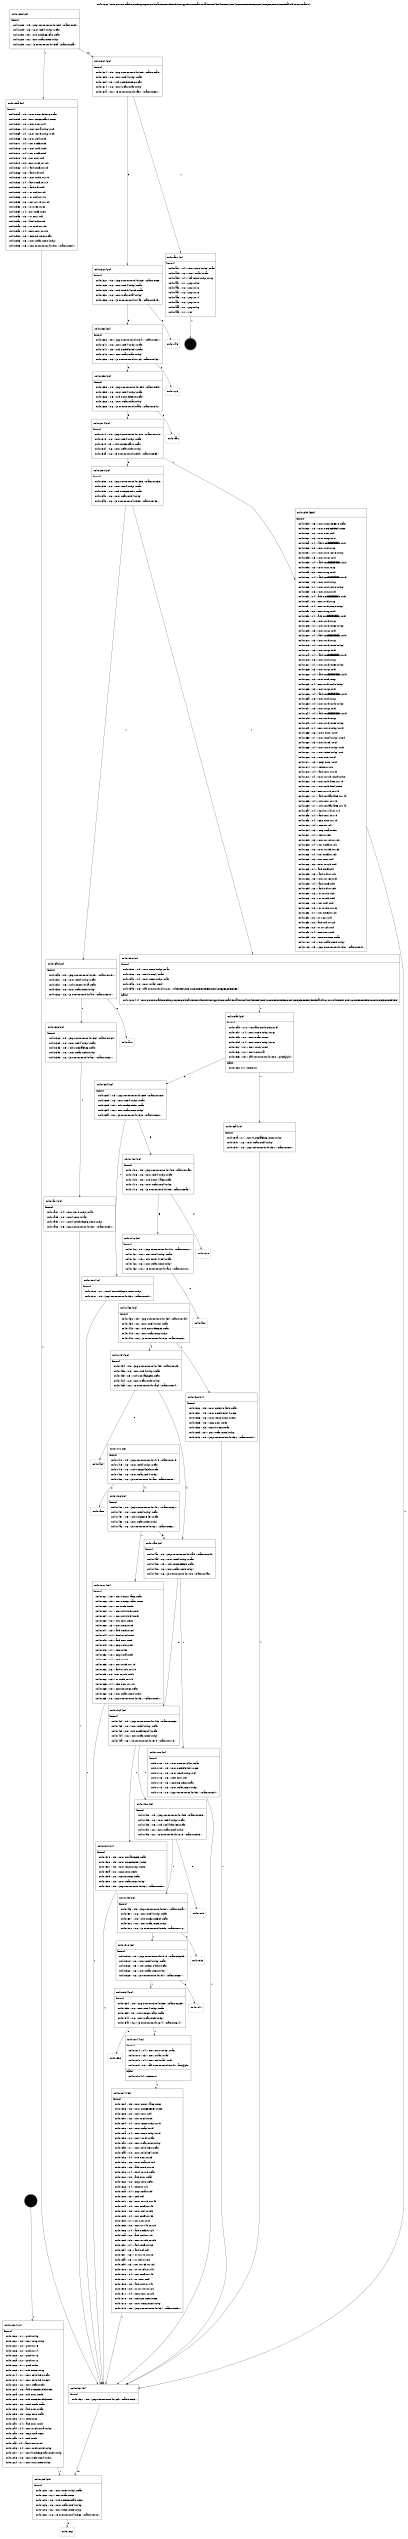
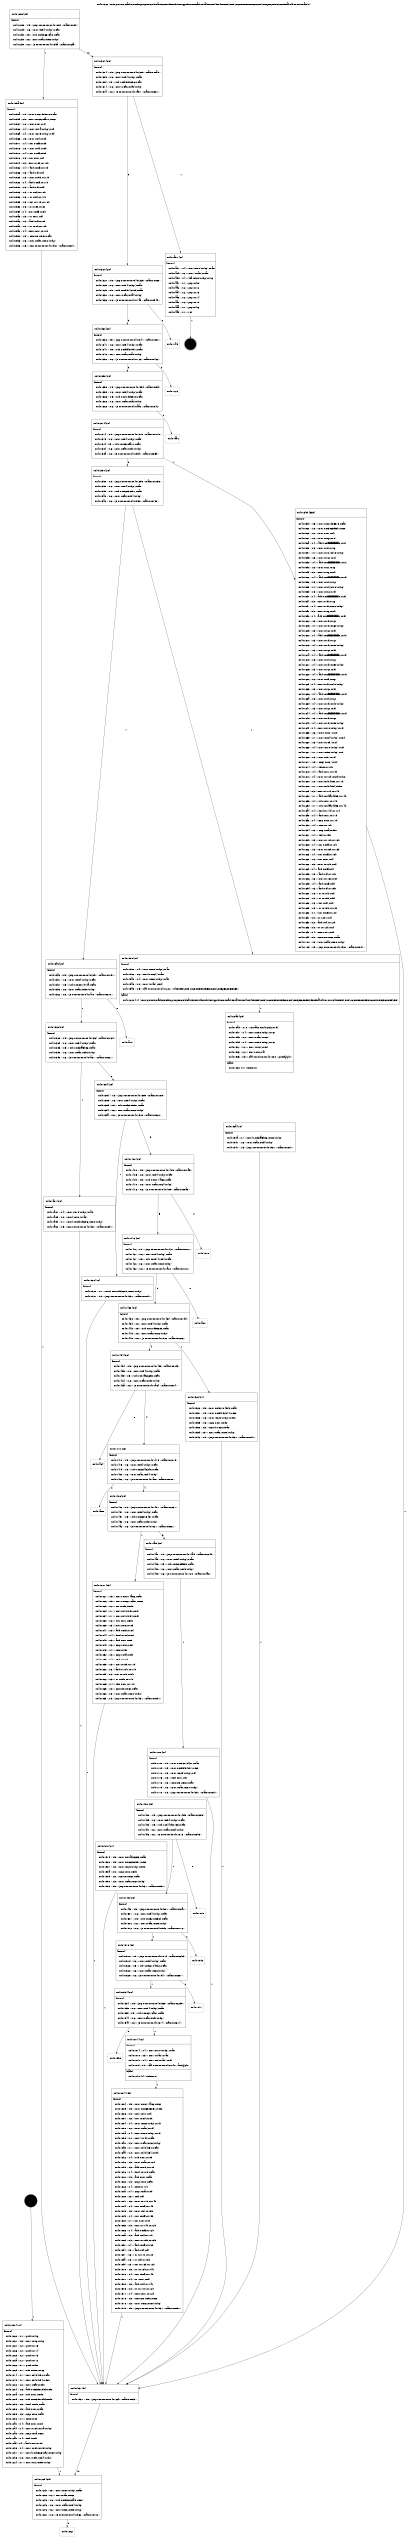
(127, 414) -> none
(197, 1071) -> (105, 1071)
(260, 1097) -> none
none -> (156, 1288)
(183, 1461) -> (145, 1417)
(144, 1726) -> none
